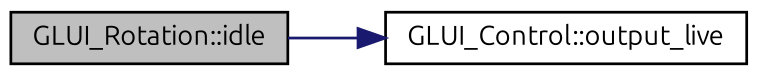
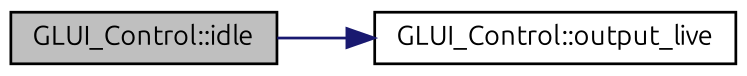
(149, 38) -> (144, 38)
